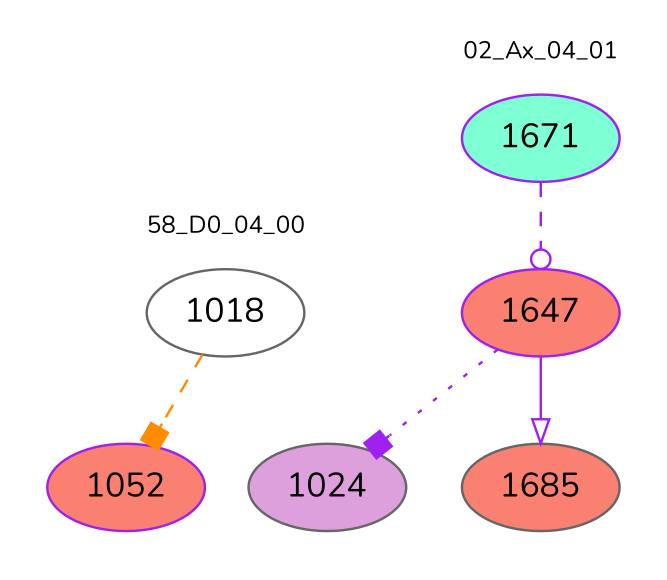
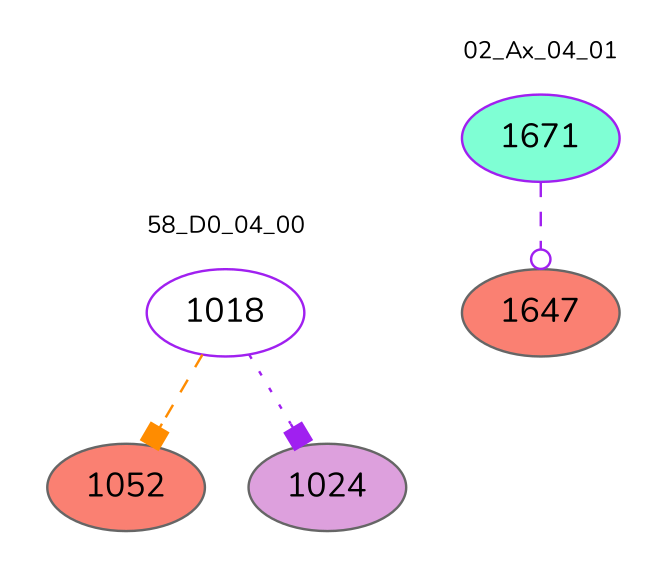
(226, 313) -> (226, 313)
(541, 313) -> (541, 313)
(460, 380) -> (270, 389)
(126, 487) -> (126, 487)
(541, 487) -> none
